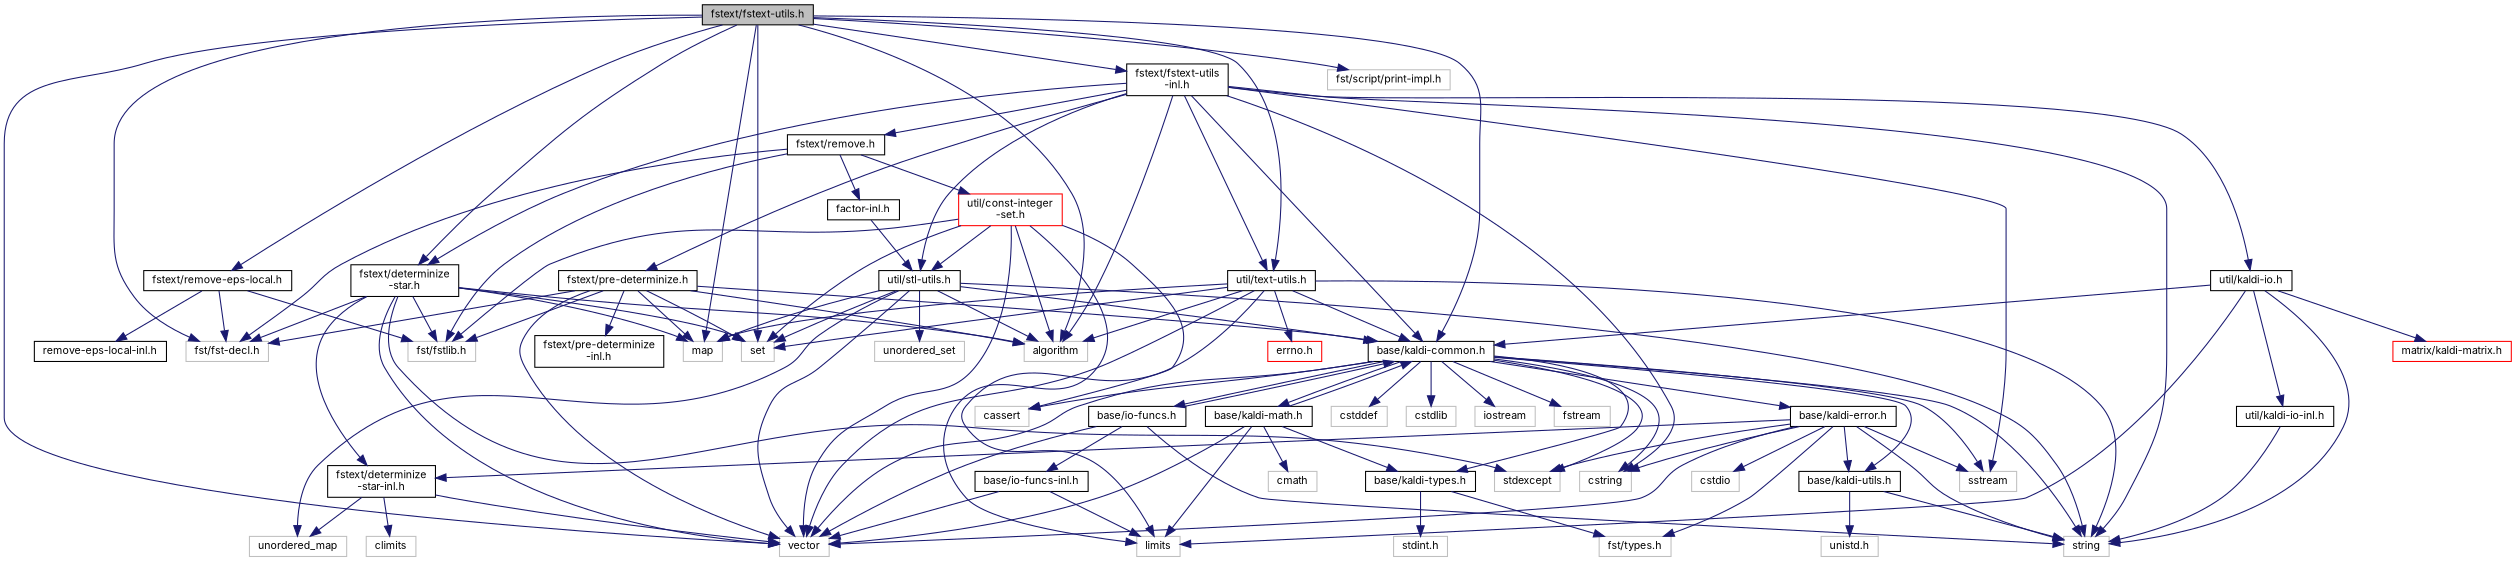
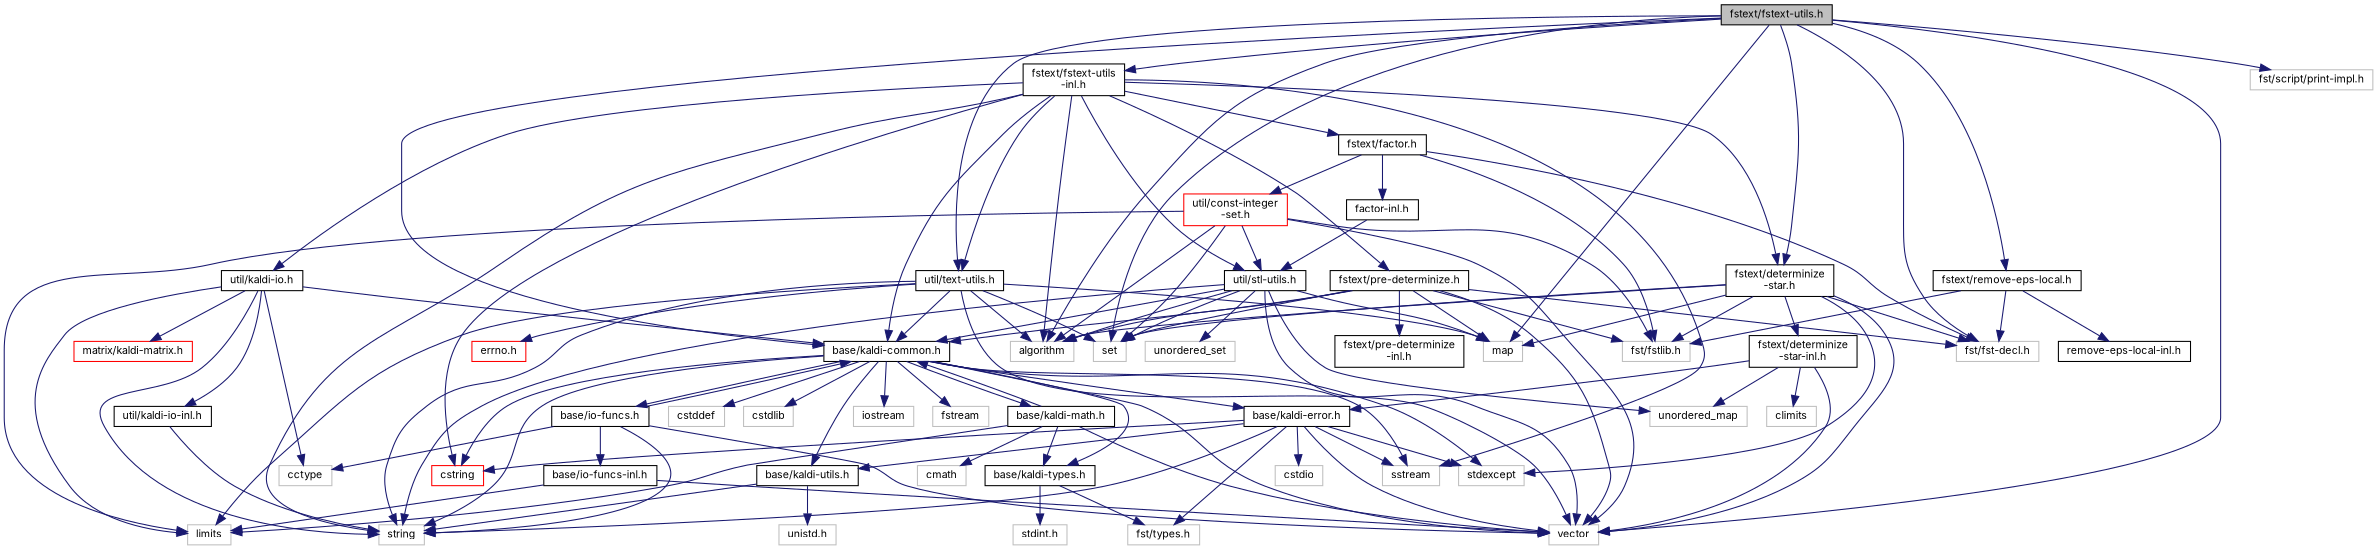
(836, 145) -> (1382, 145)
(1002, 416) -> none
(1118, 449) -> (1555, 386)
none -> (305, 476)
(1605, 481) -> (458, 476)
